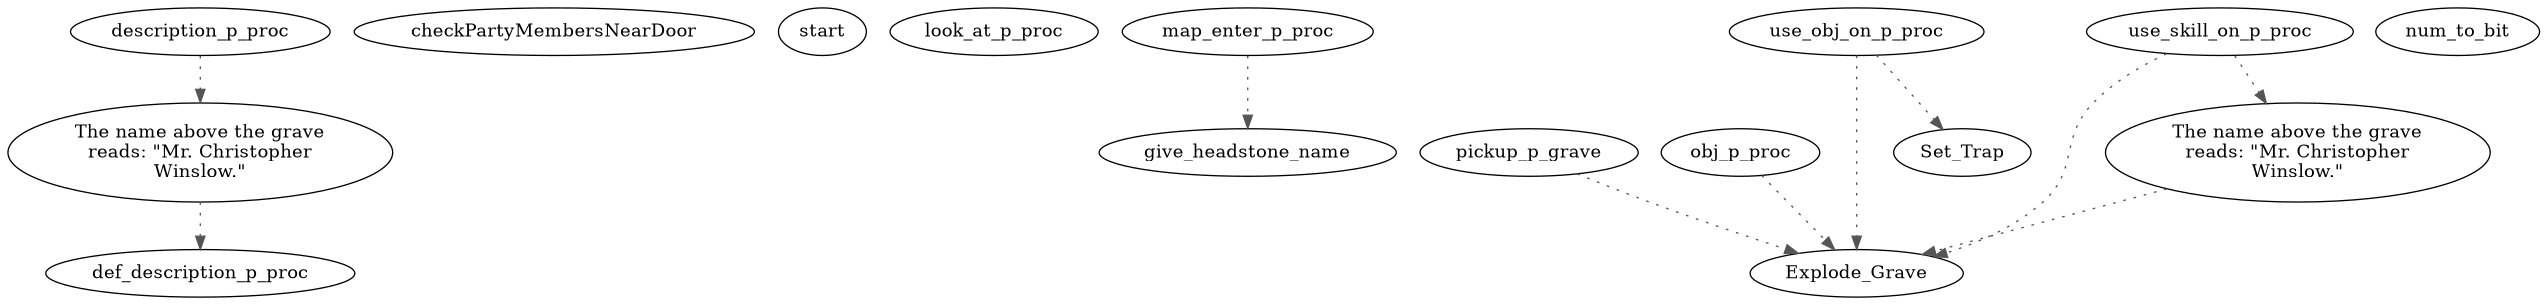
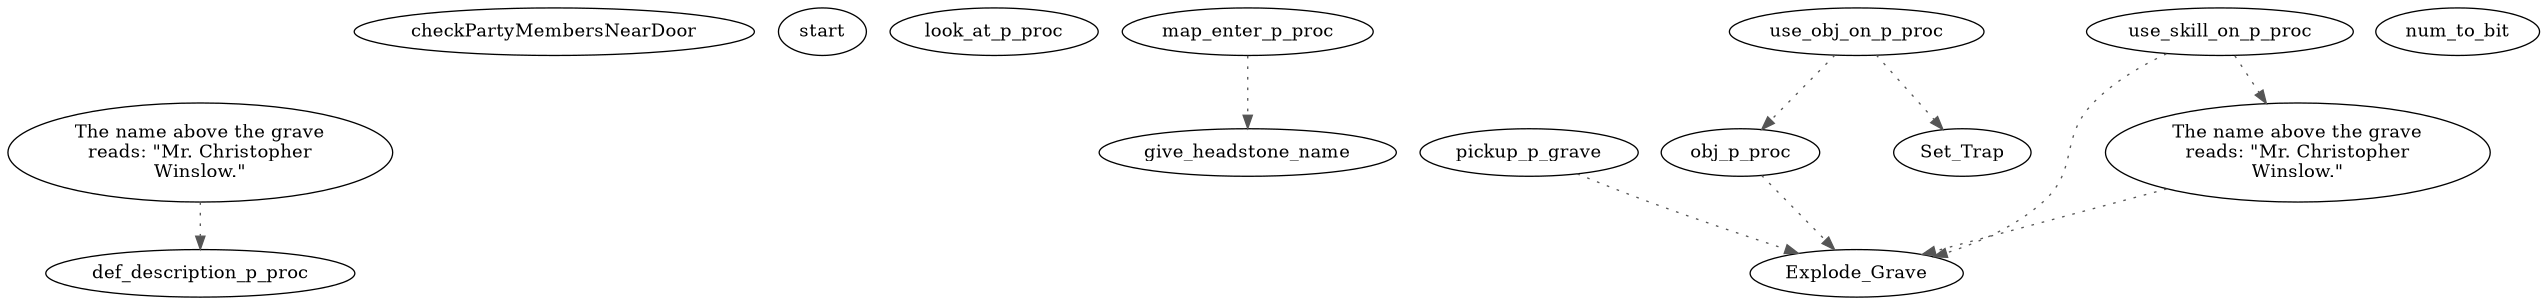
(200, 32) -> none
(1857, 146) -> (1803, 88)
